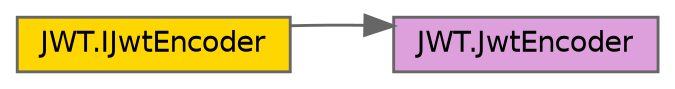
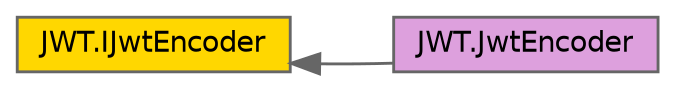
(328, 25) -> (357, 64)
